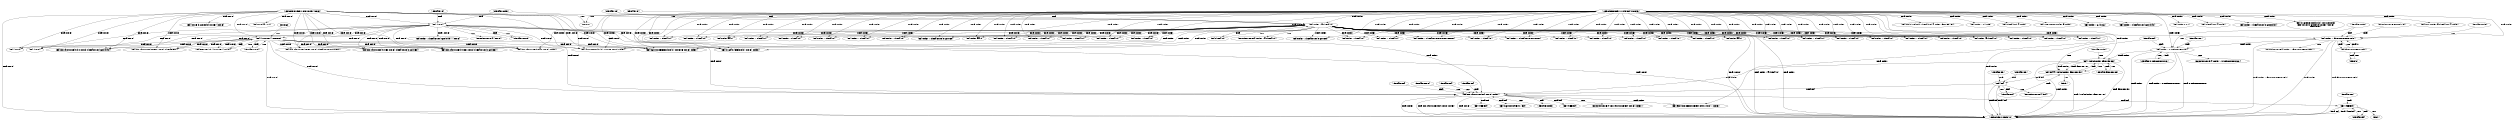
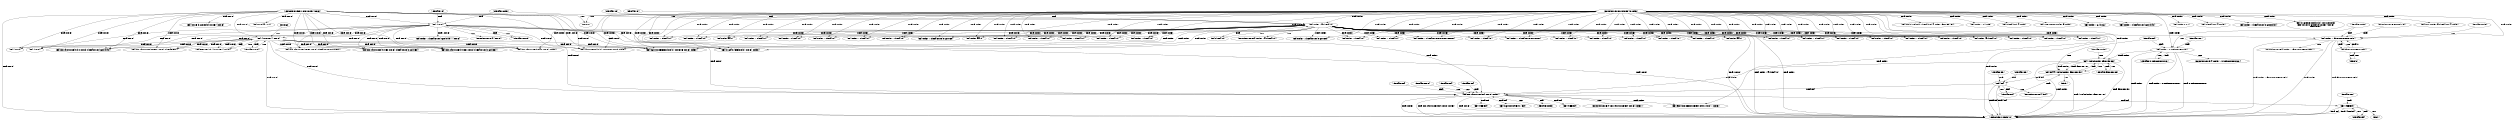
(1621, 11) -> (1621, 11)
(269, 39) -> (269, 39)
(2252, 43) -> none
(603, 50) -> (603, 50)
(1553, 99) -> (1548, 96)
